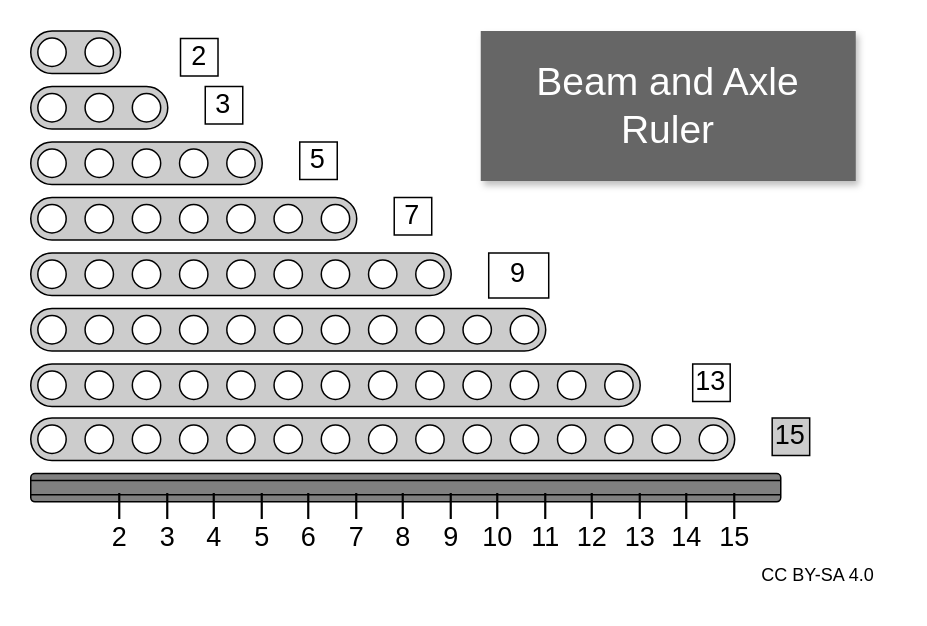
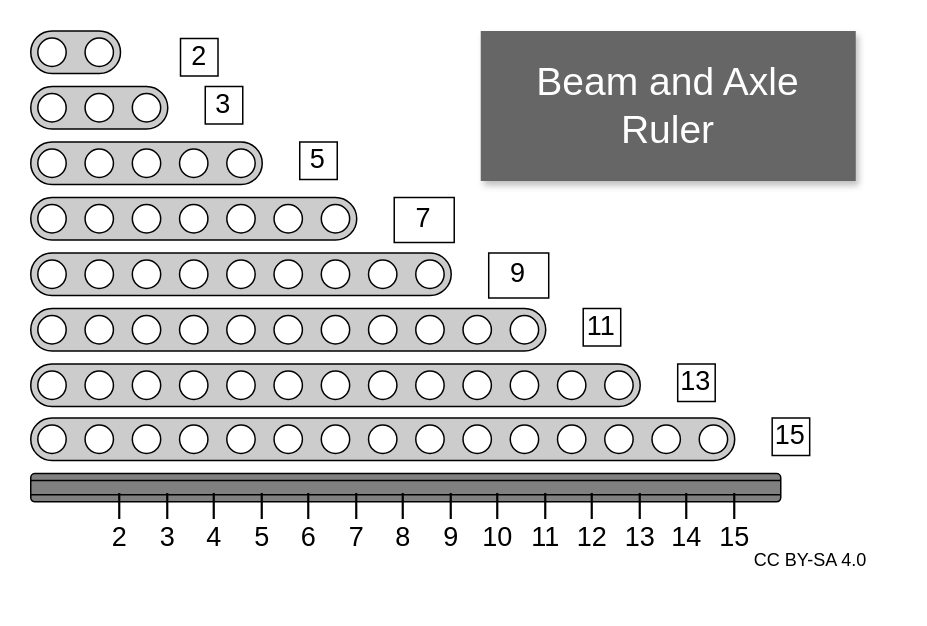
(413, 216) -> (424, 220)
none -> (602, 327)
(711, 383) -> (696, 383)
(791, 437) -> (791, 437)
(819, 575) -> (811, 560)
